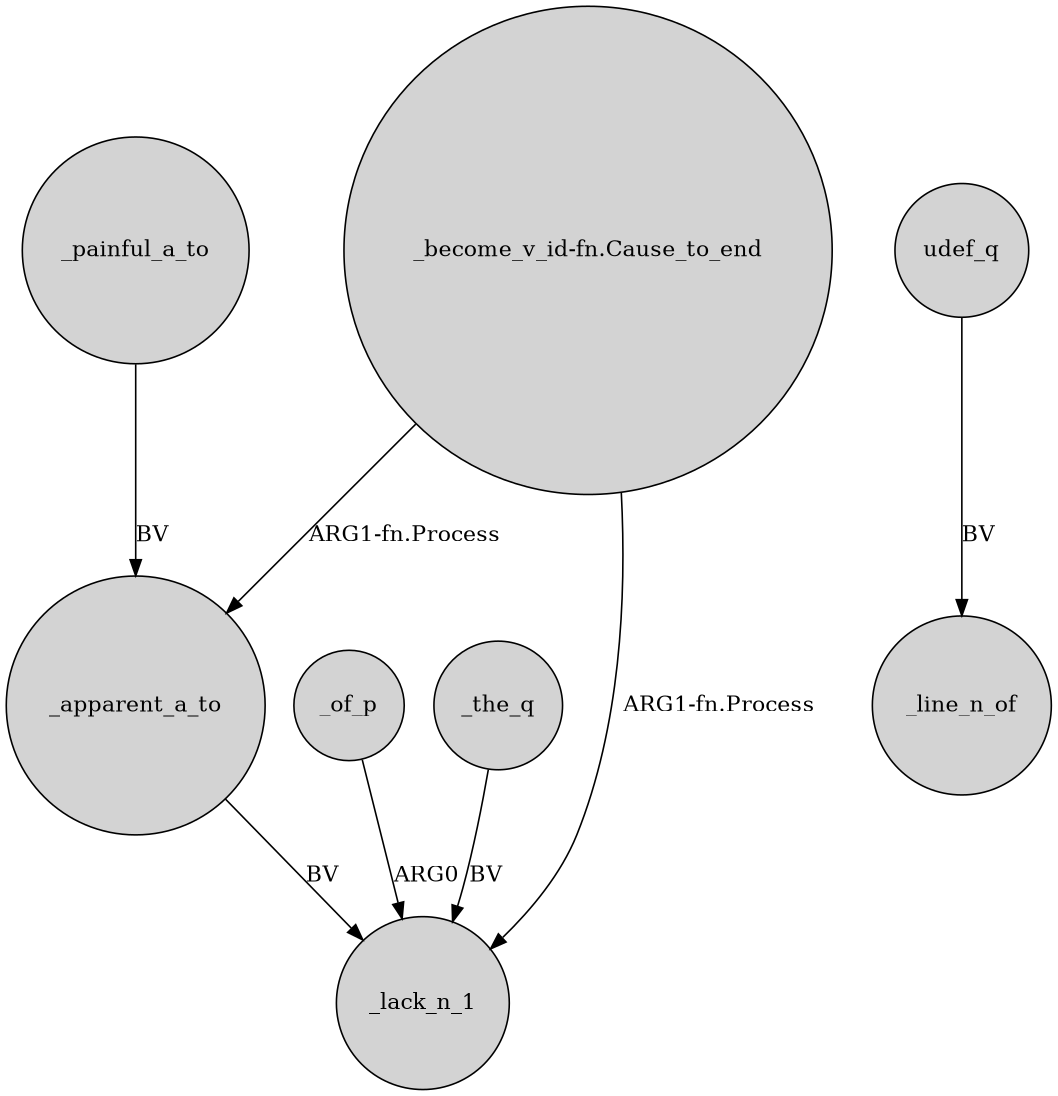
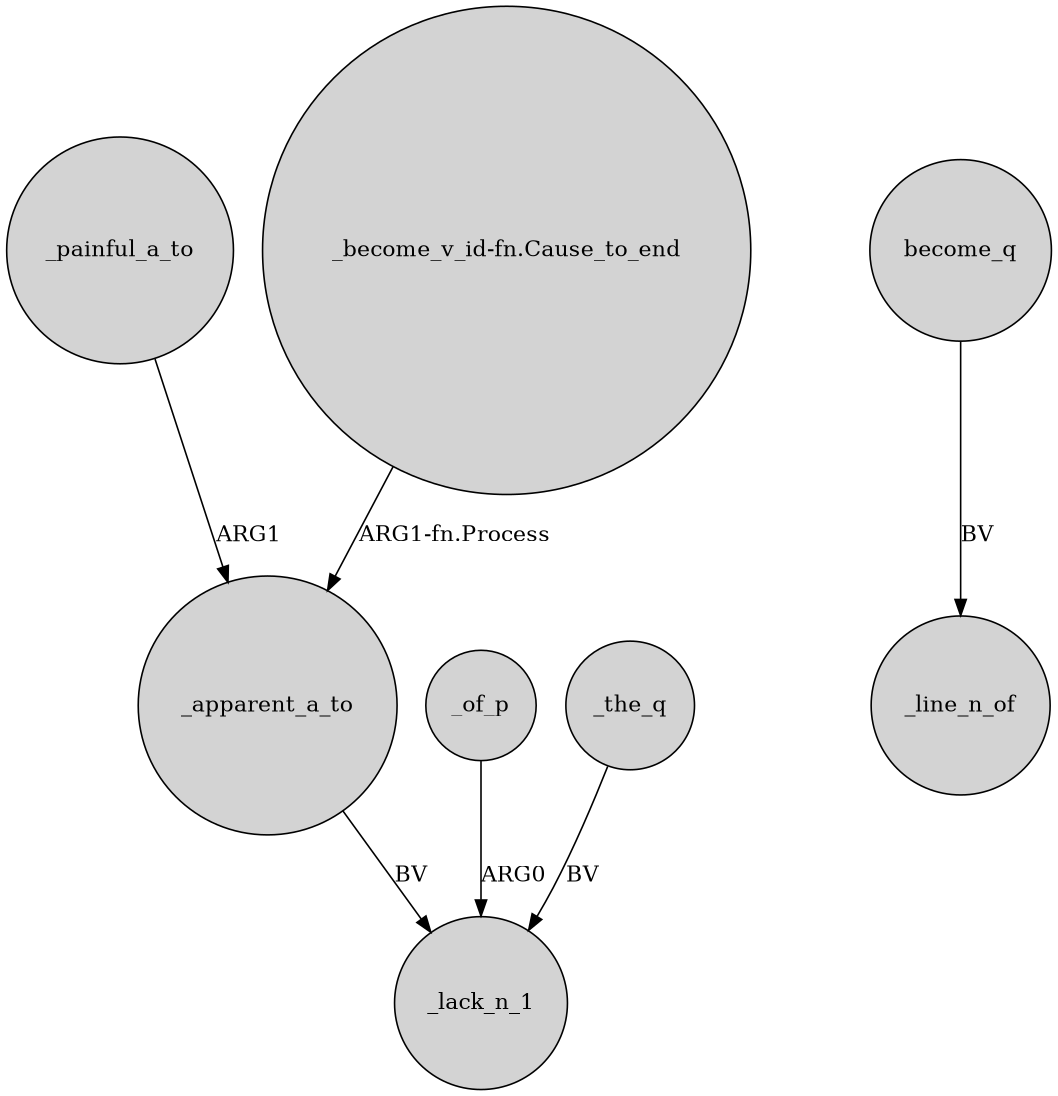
(962, 250) -> (961, 250)
(153, 535) -> (249, 535)
(607, 729) -> none
